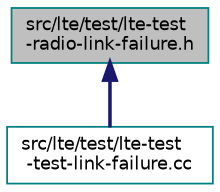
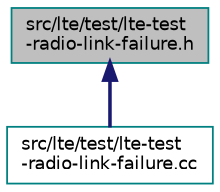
(110, 155) -> (110, 155)
